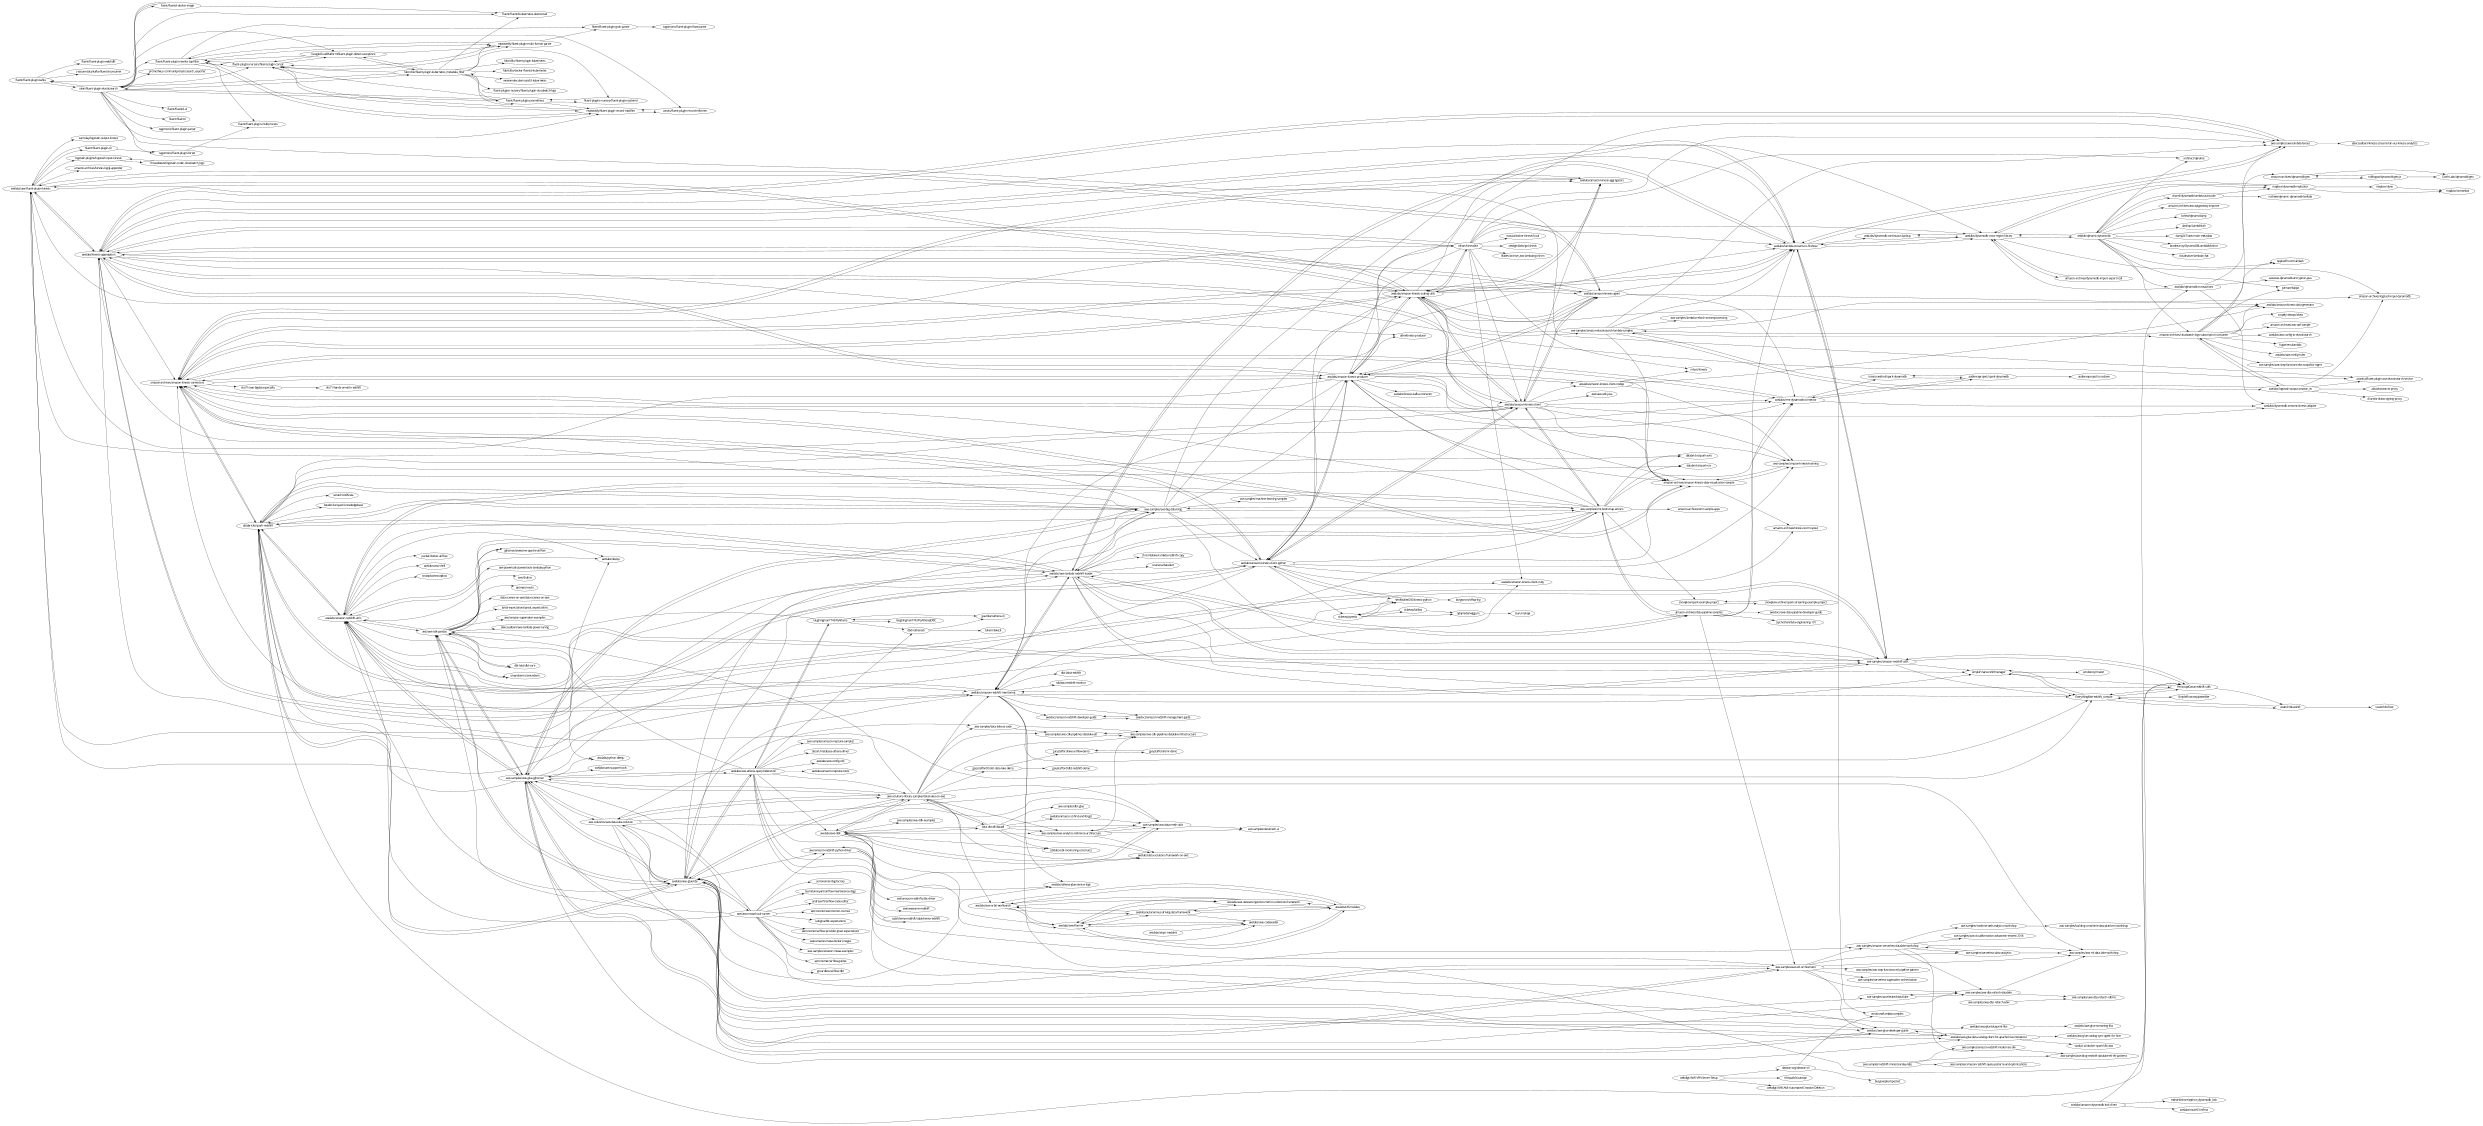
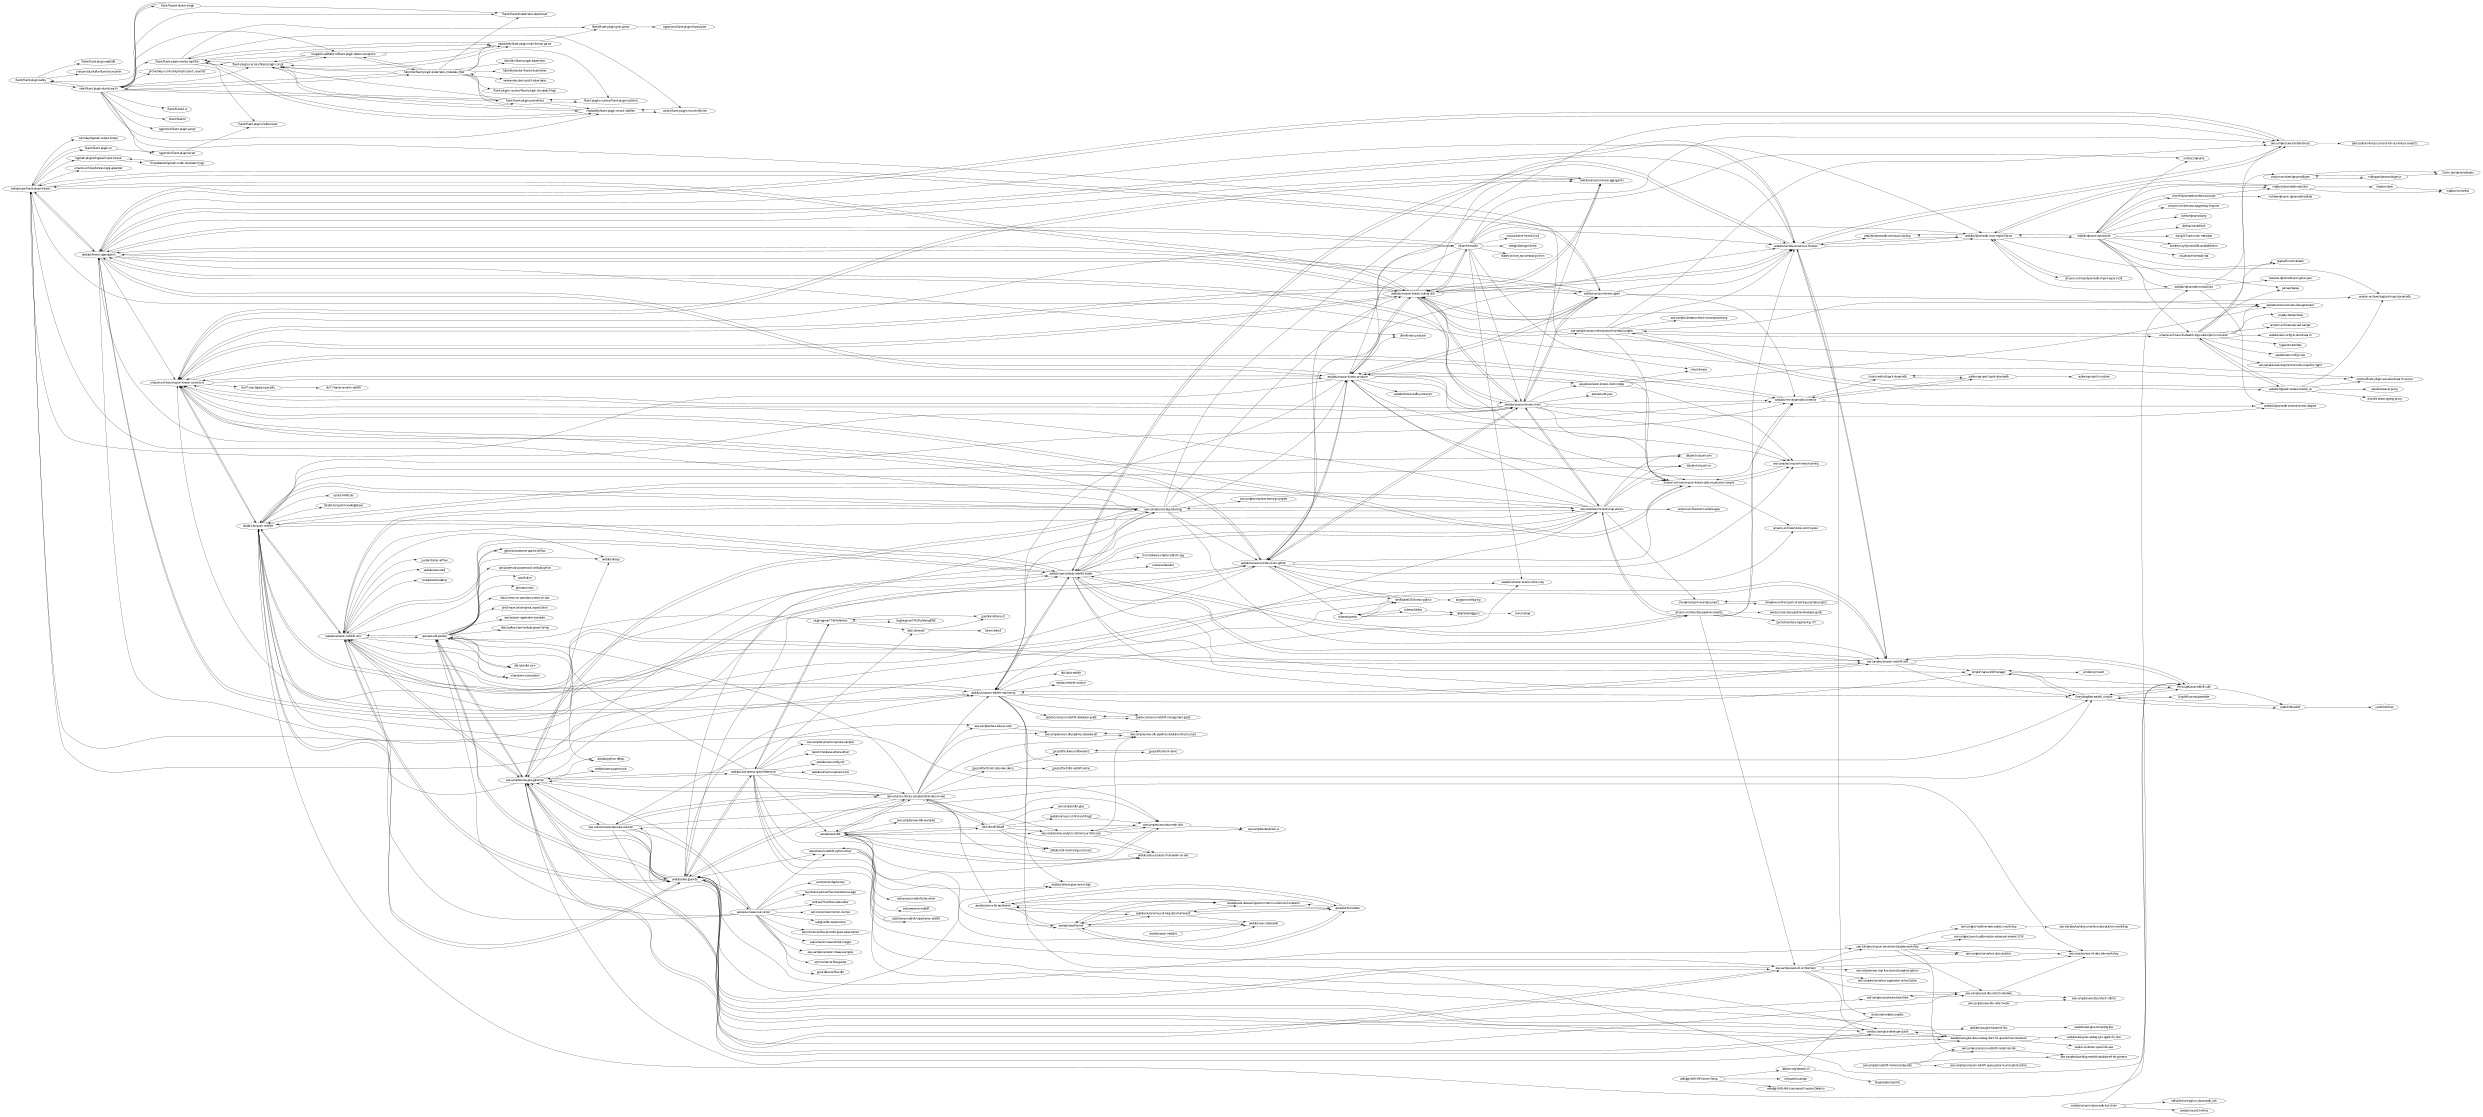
none -> (457, 828)
